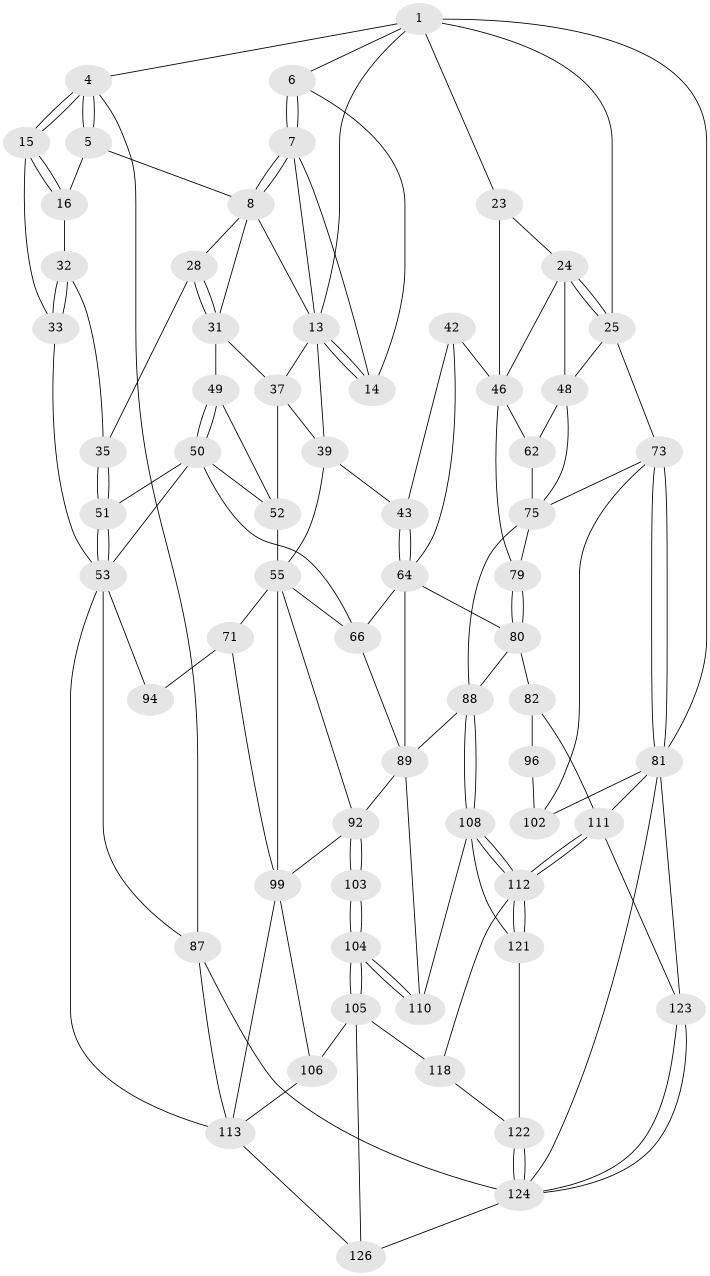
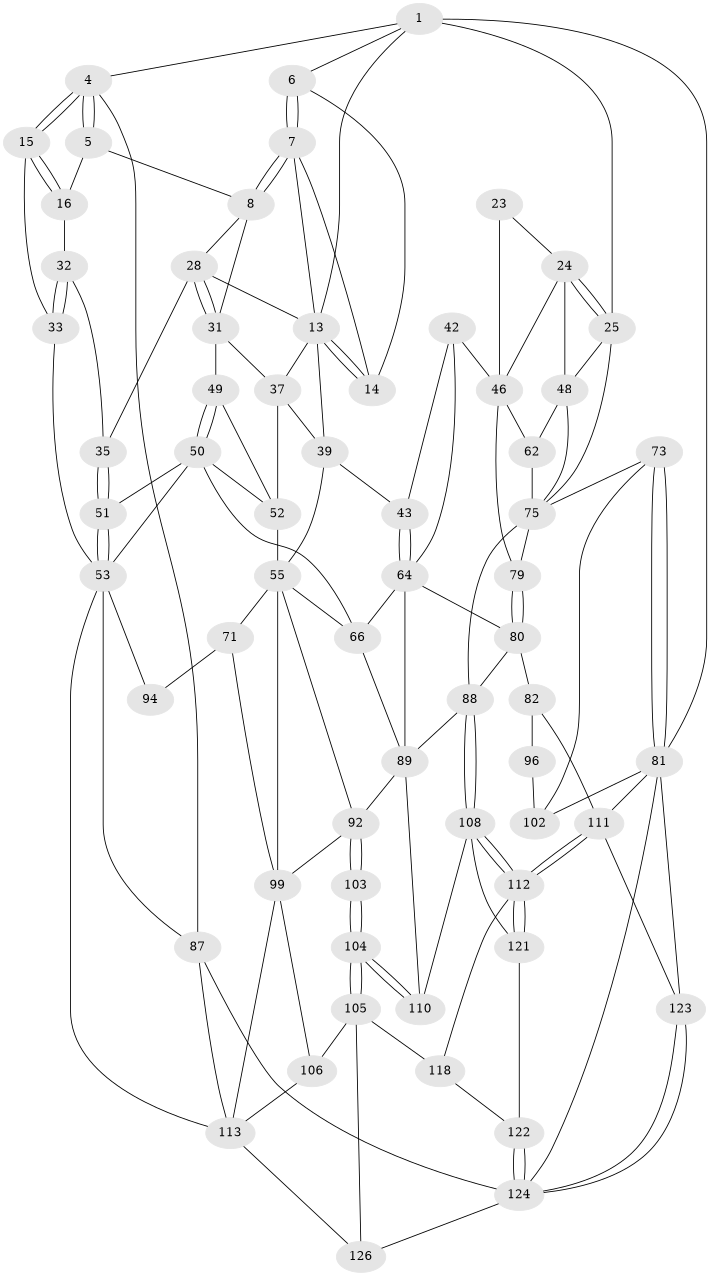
(460, 112) -> none
(284, 267) -> (255, 297)
(636, 390) -> (594, 430)
